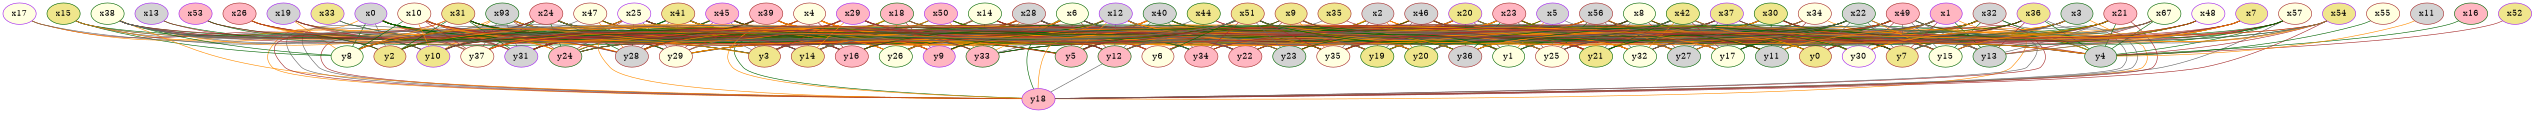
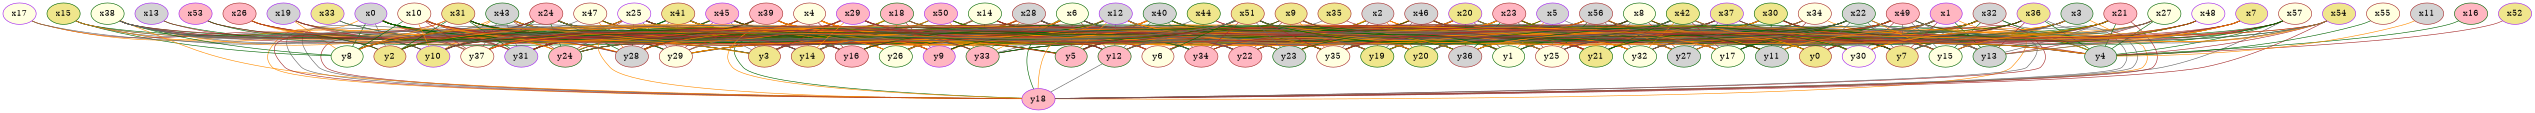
(502, 14) -> (502, 14)
(2164, 14) -> (2164, 14)
